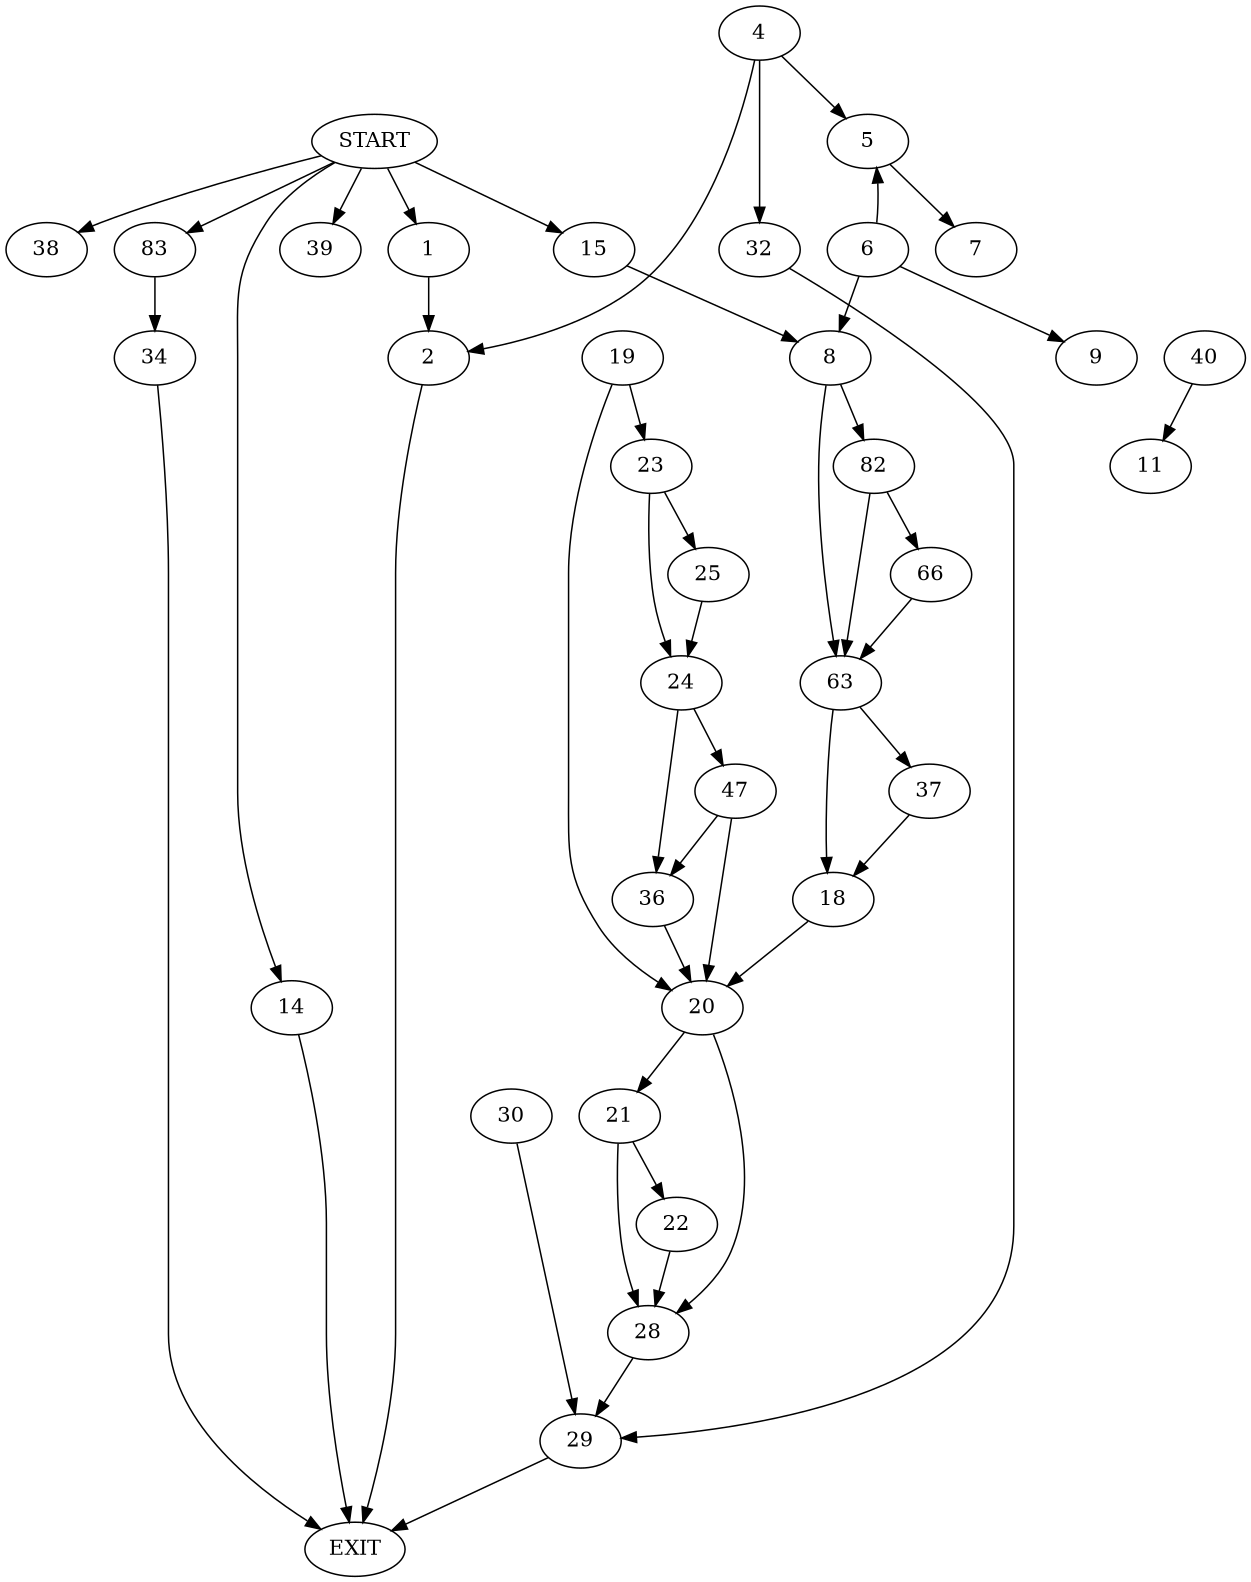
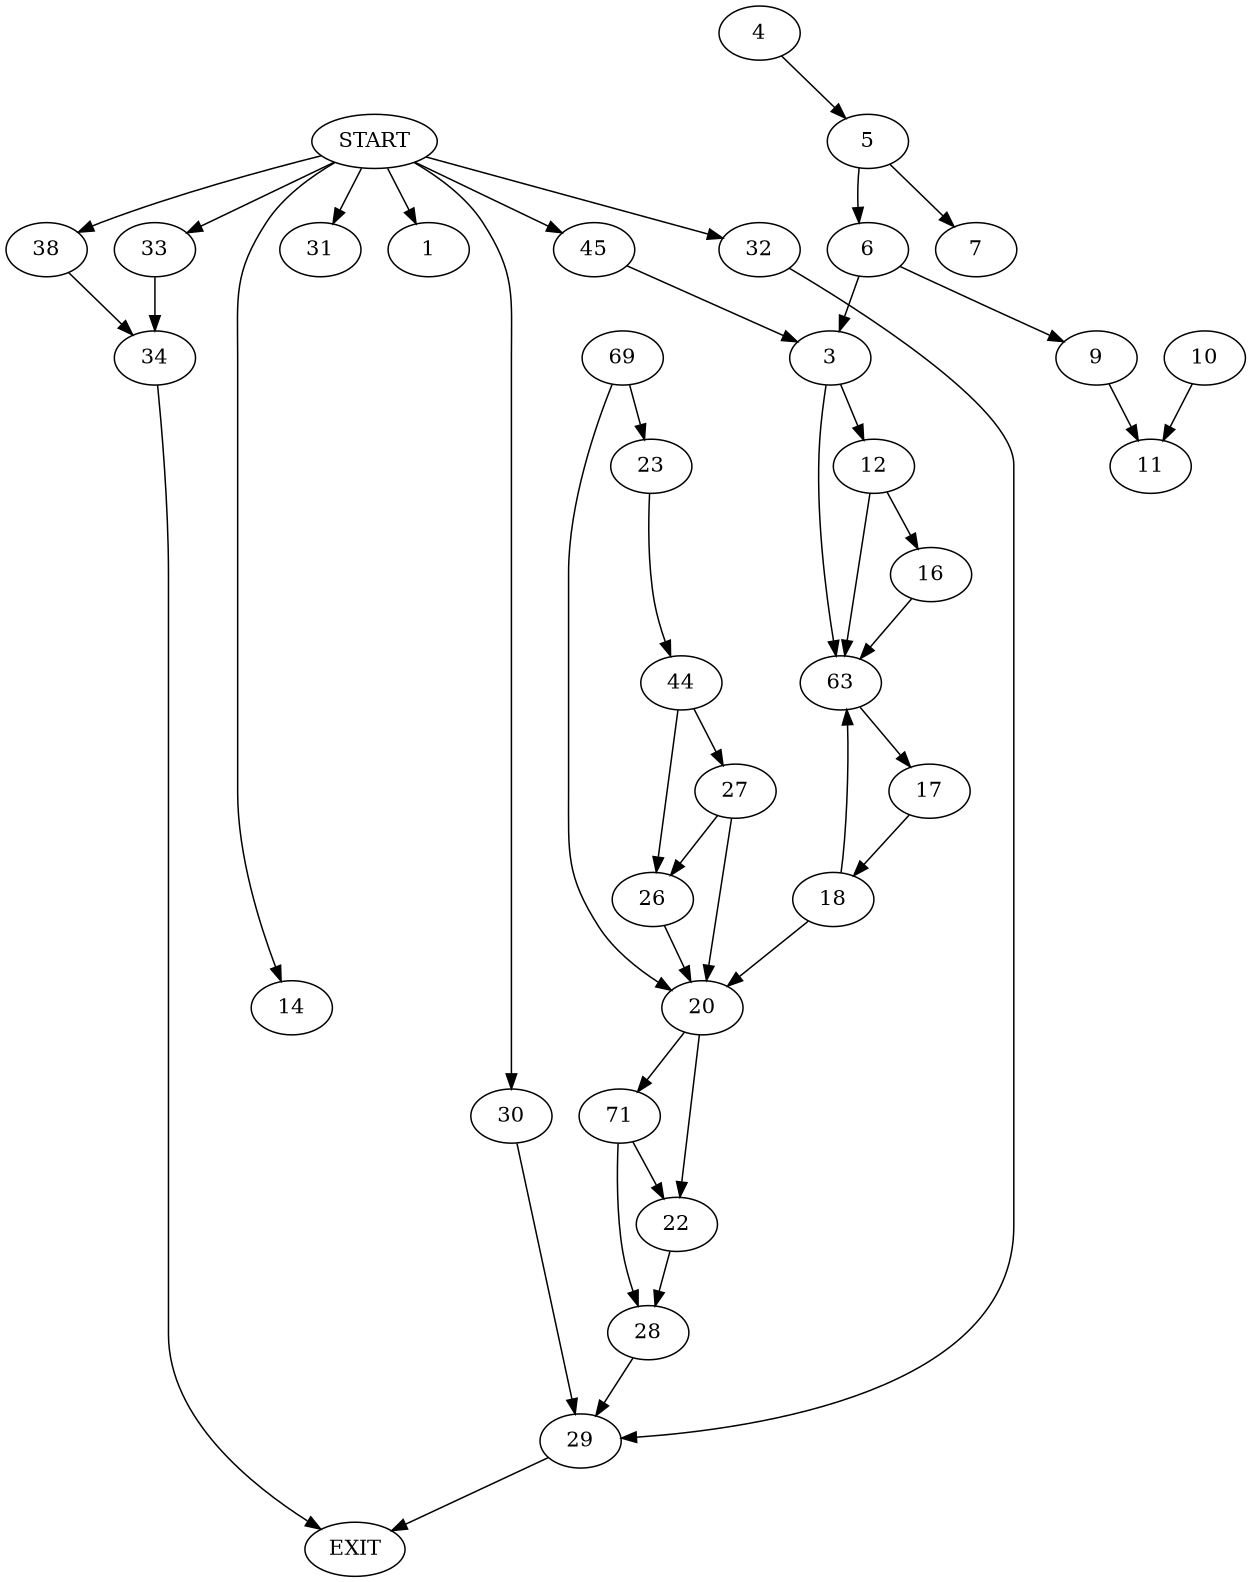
(760, 134) -> (567, 196)
(878, 203) -> (858, 188)
(155, 250) -> (155, 250)
(320, 250) -> (320, 250)
(594, 250) -> (594, 250)
none -> (95, 298)
(429, 358) -> none
(623, 358) -> (623, 358)
(830, 358) -> (830, 358)
(1205, 358) -> (1205, 358)
none -> (1120, 405)
(874, 466) -> (874, 466)
(708, 575) -> none
(931, 575) -> (931, 575)
none -> (511, 599)
(681, 683) -> (681, 683)
(827, 783) -> (847, 799)
(736, 791) -> (736, 791)
(930, 791) -> (930, 791)
(653, 899) -> (653, 899)
(620, 1116) -> (620, 1116)
(744, 1176) -> (691, 1108)
(326, 1270) -> none
